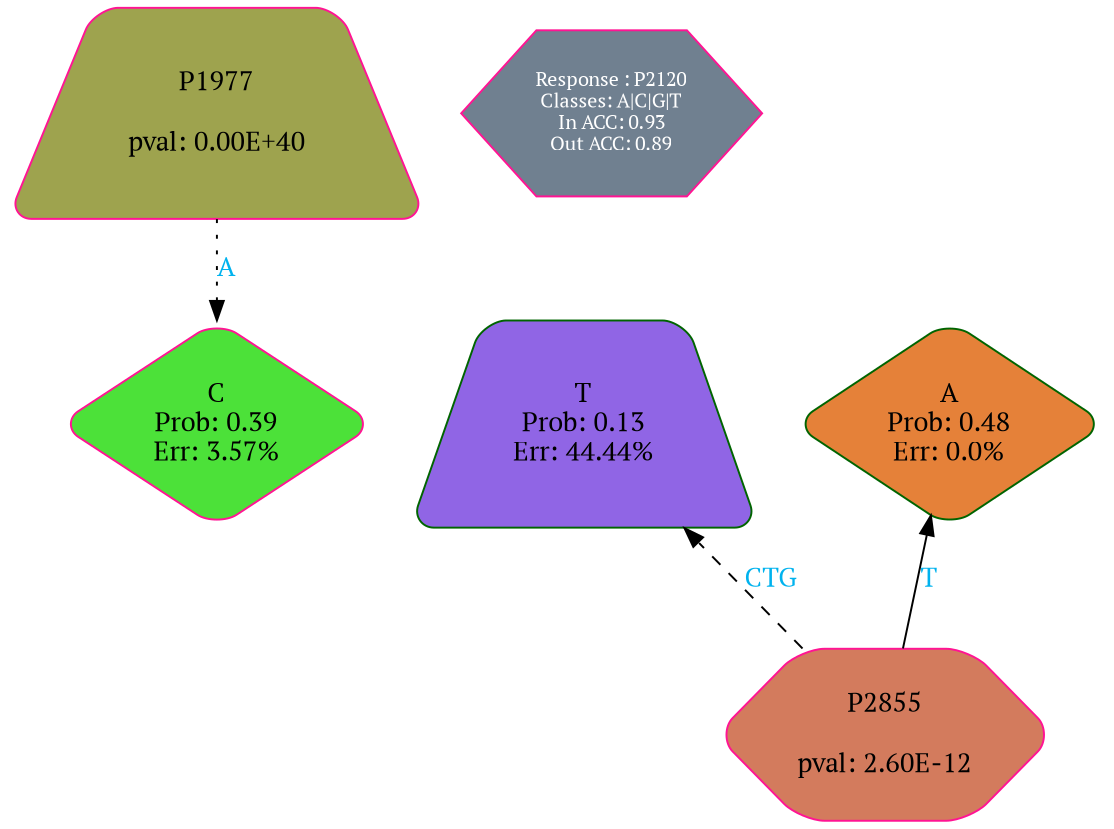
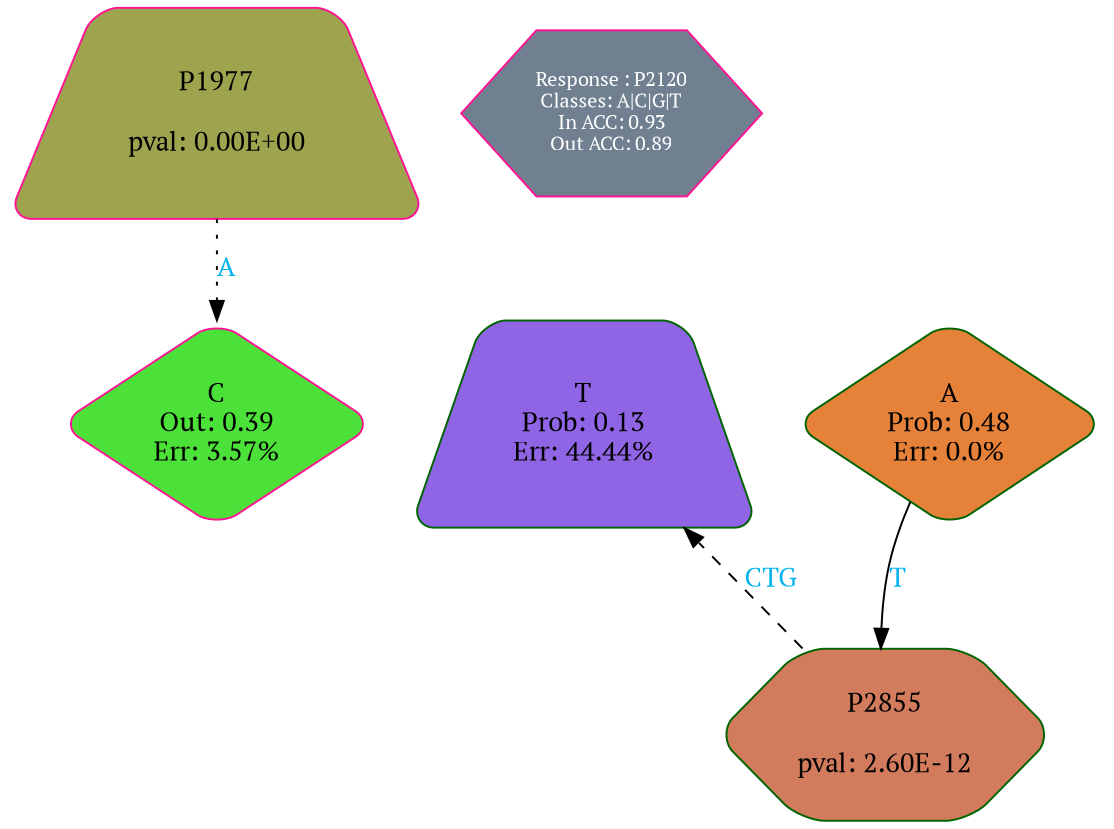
(217, 113) -> (217, 113)
(217, 424) -> (217, 424)
(915, 592) -> (889, 564)
(885, 735) -> (885, 735)
